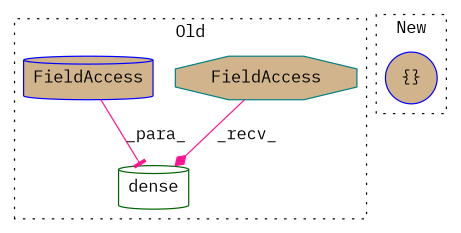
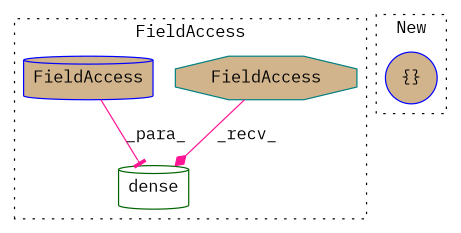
(191, 33) -> (191, 33)
